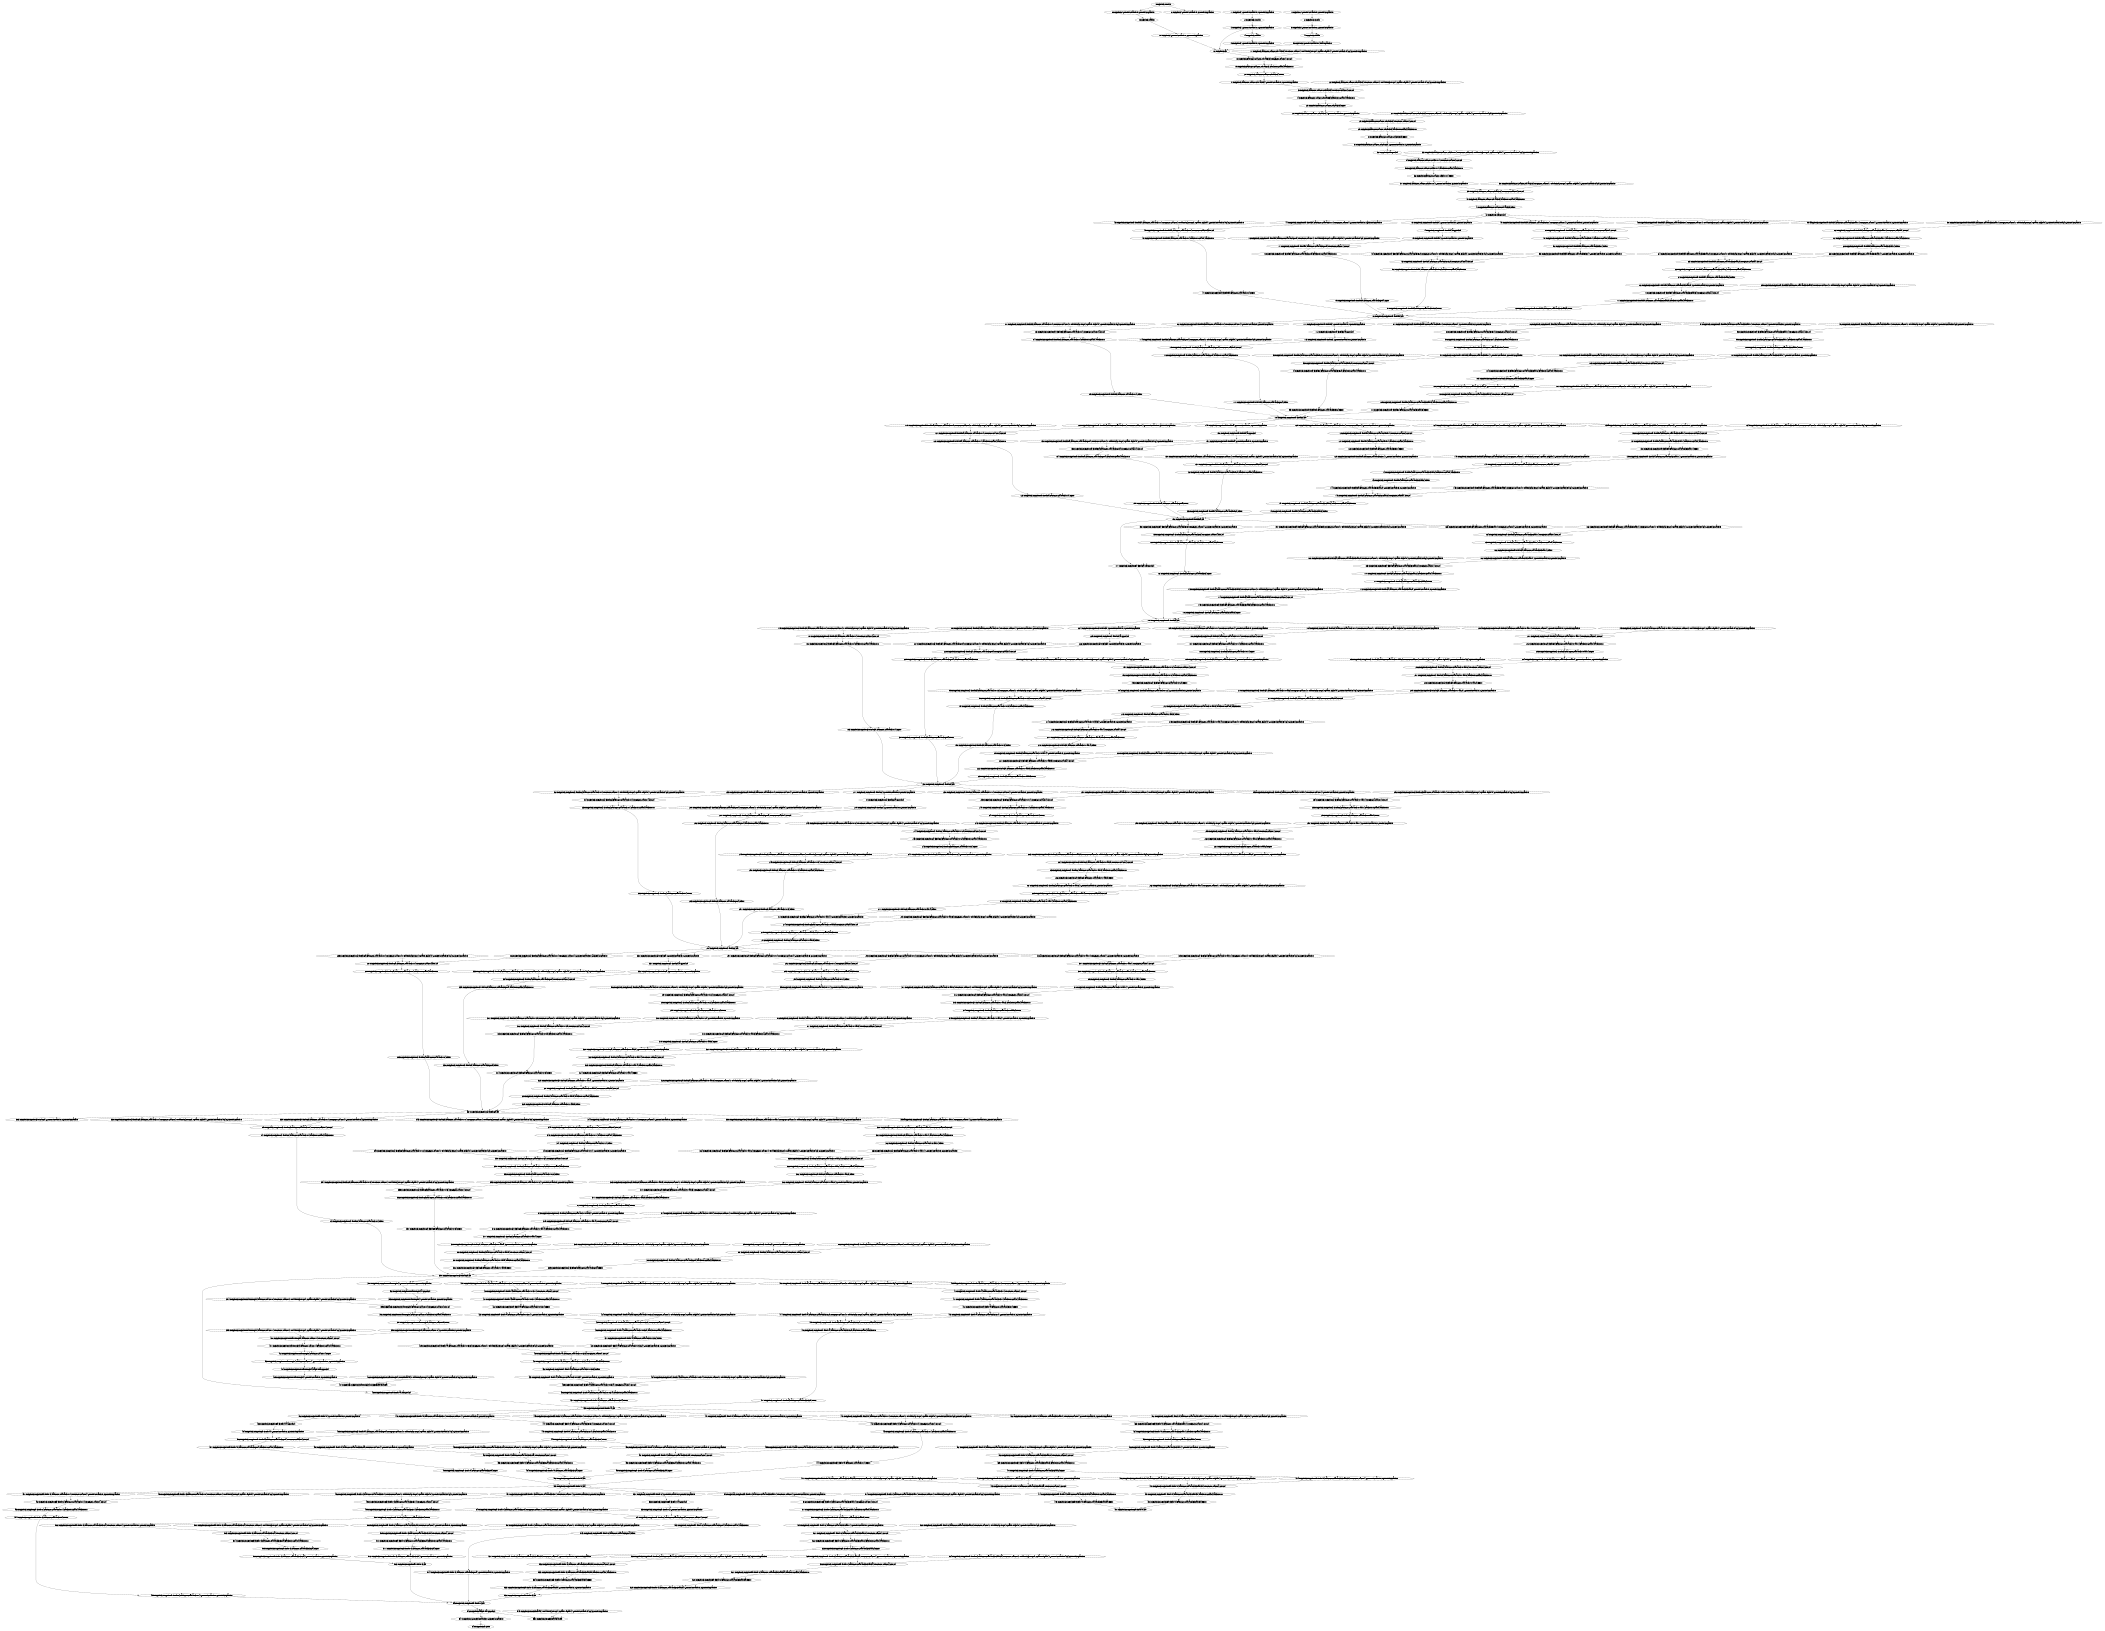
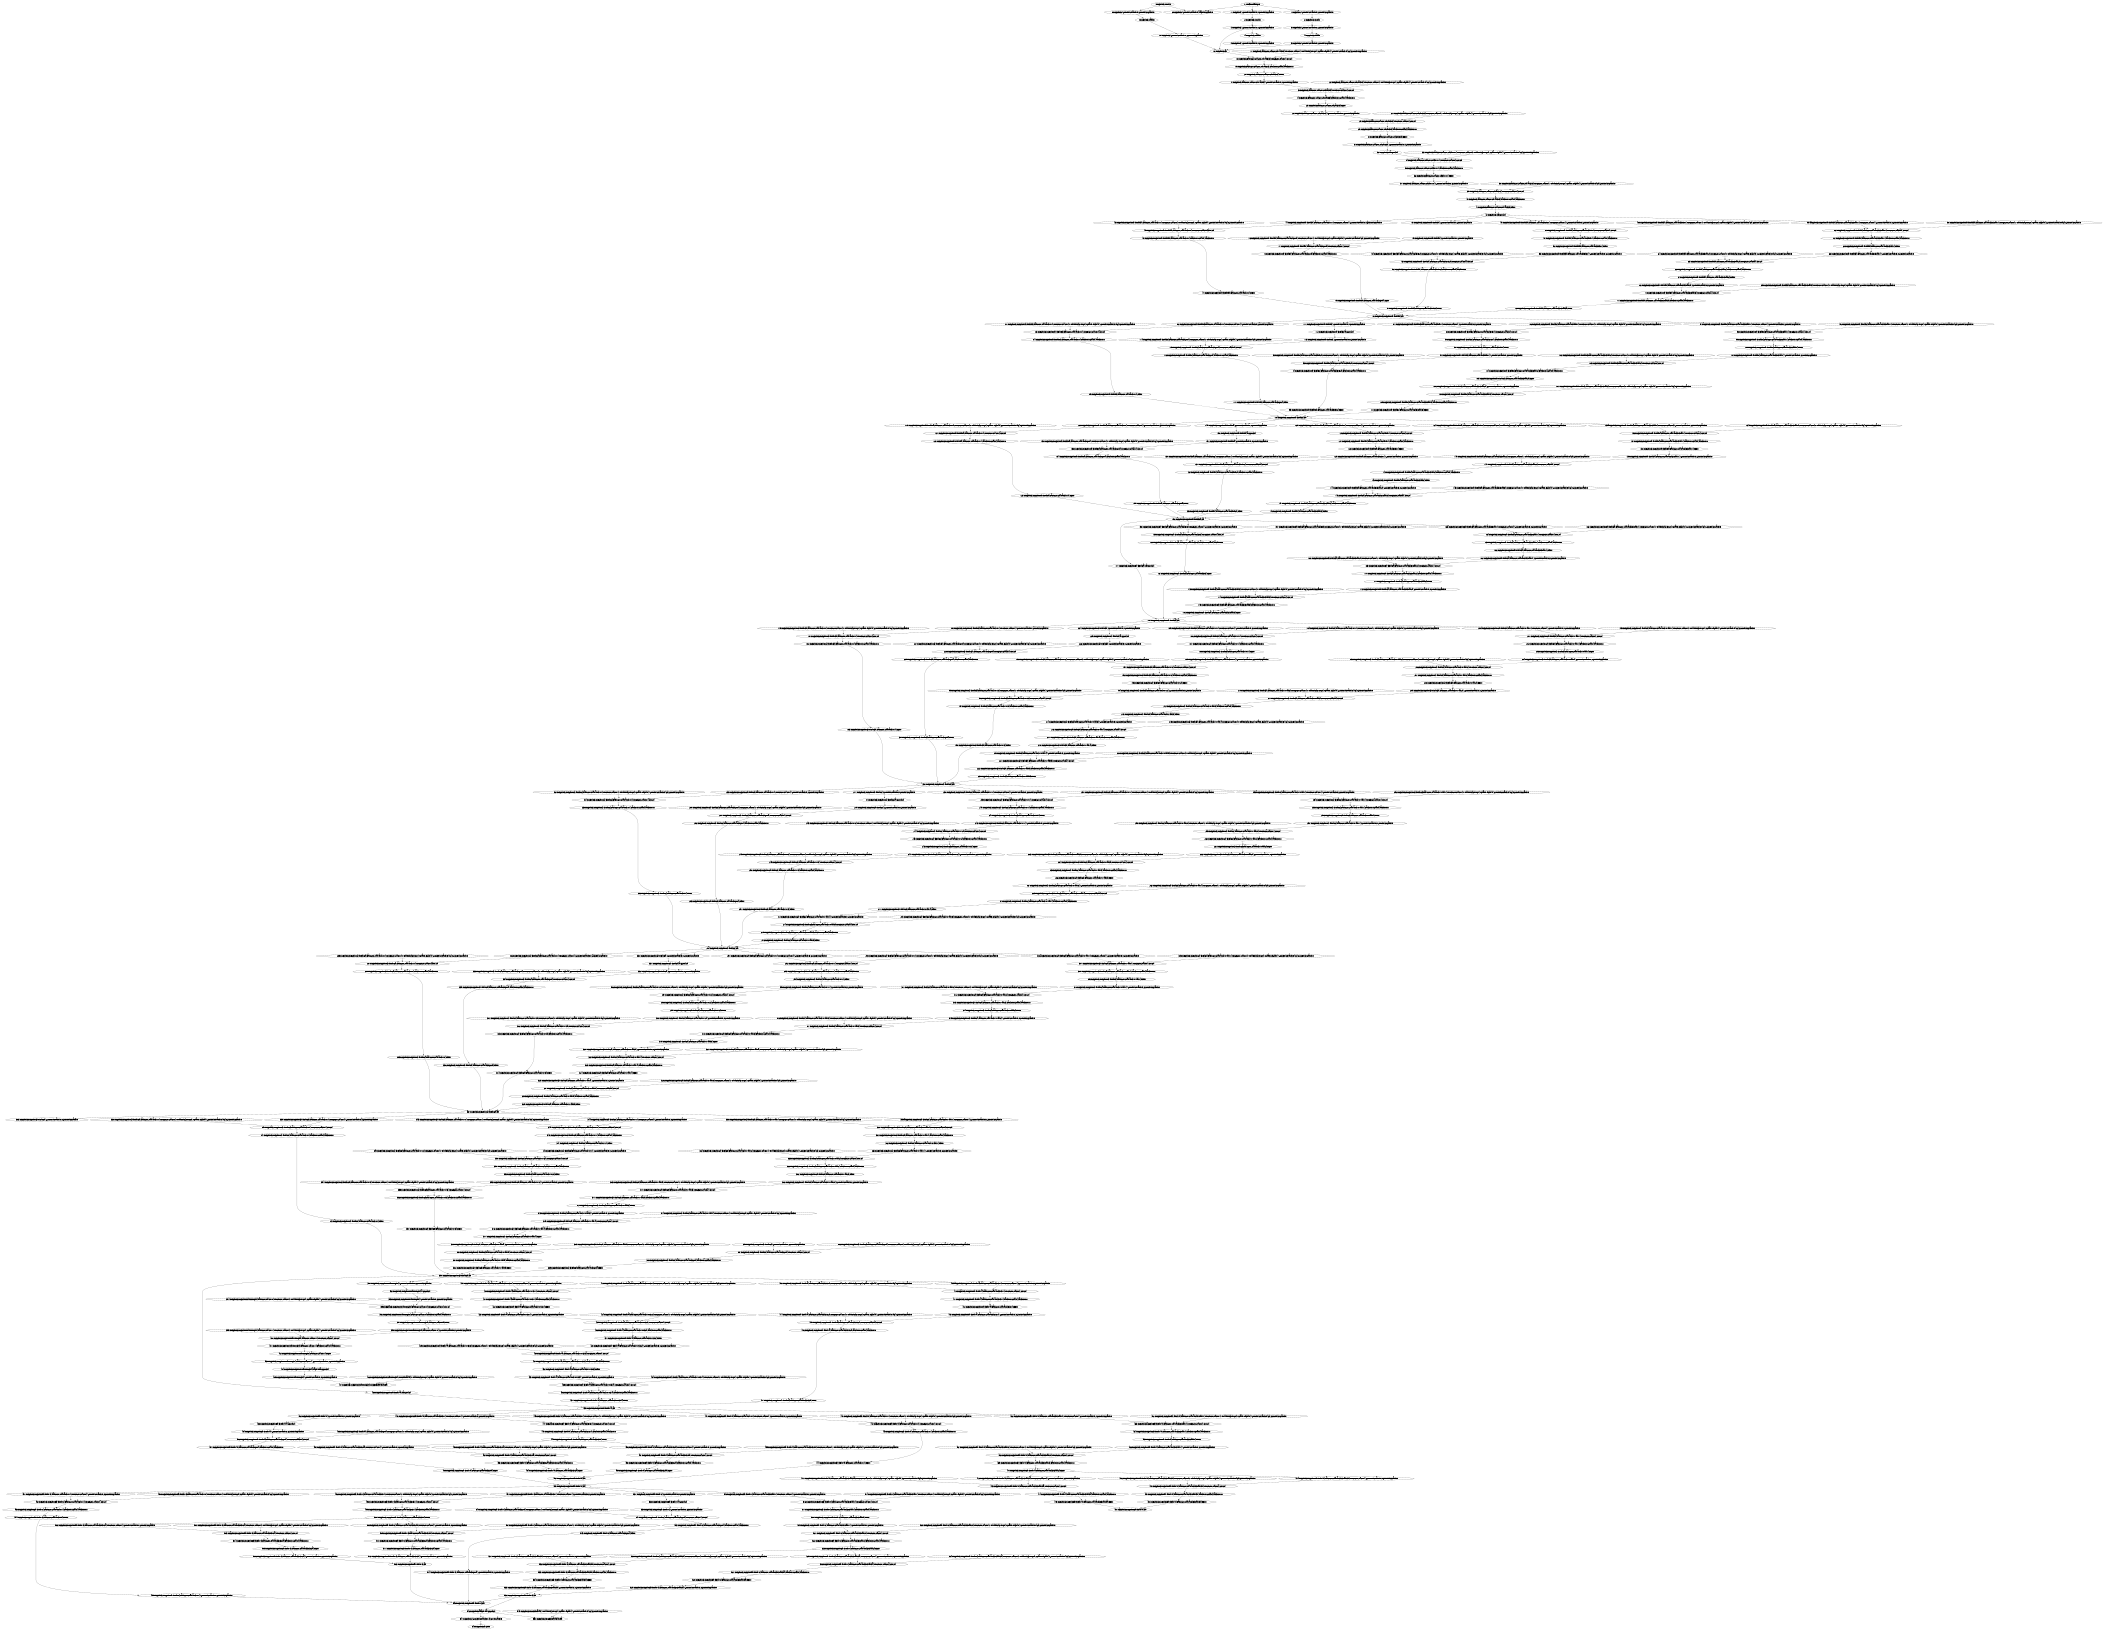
none -> (1252, 4)
(1192, 12) -> (1192, 12)
(1312, 43) -> (1312, 43)
(1442, 231) -> none
(474, 1607) -> (501, 1603)
(481, 1619) -> (481, 1619)
